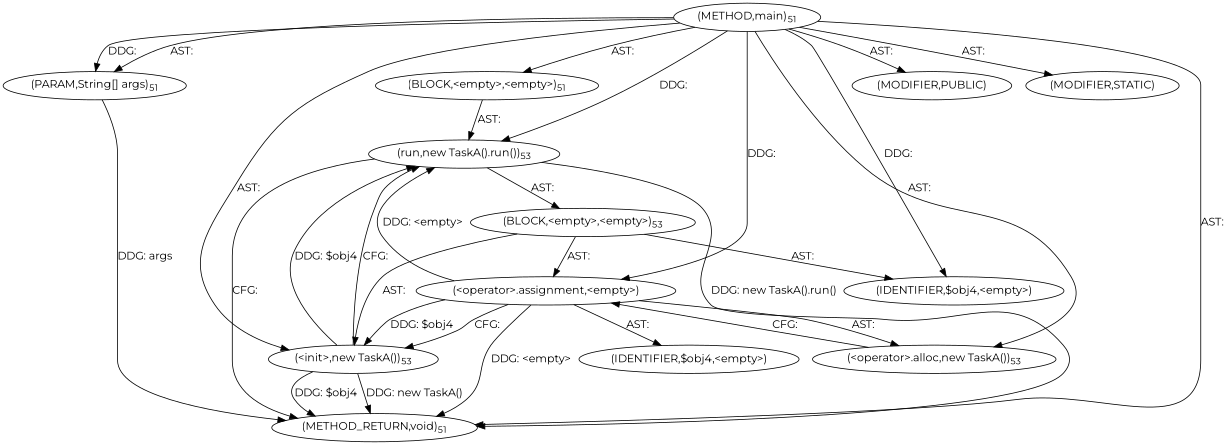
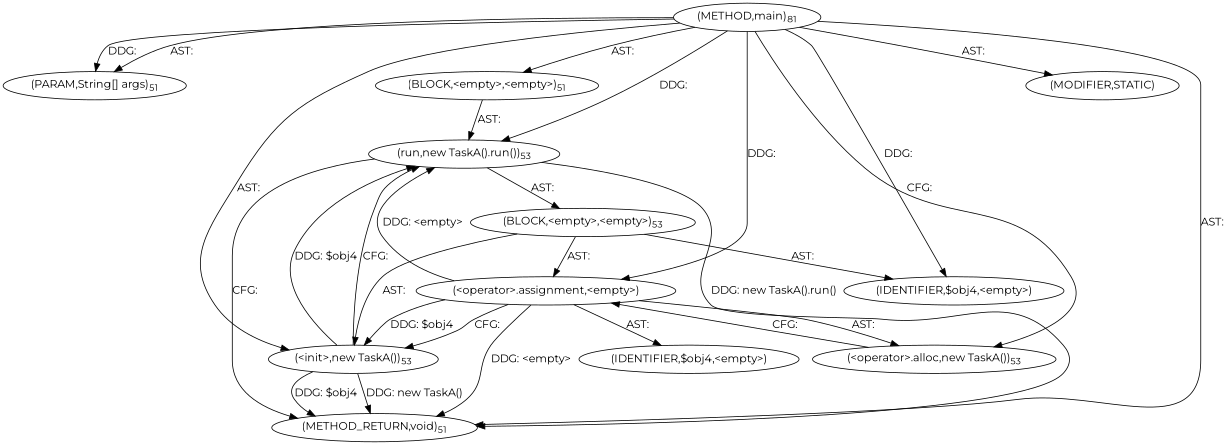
(792, 16) -> (792, 16)
(932, 86) -> none
(921, 188) -> (921, 188)
(118, 318) -> none
